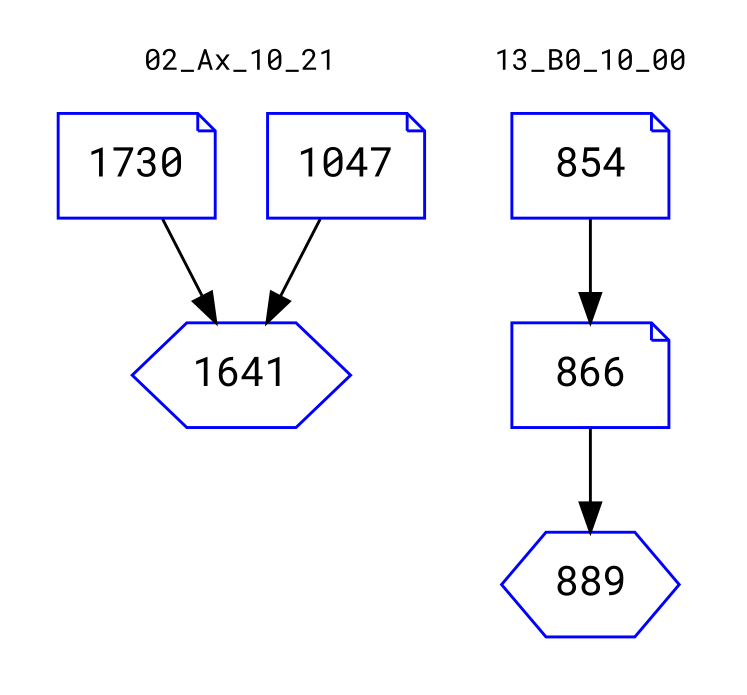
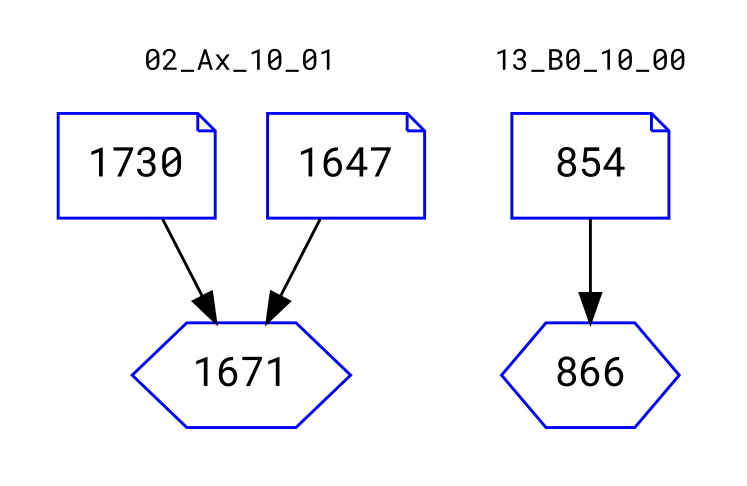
(241, 63) -> (241, 63)
(346, 166) -> (346, 166)
(241, 375) -> (241, 375)
(590, 375) -> (590, 375)
(590, 585) -> none
